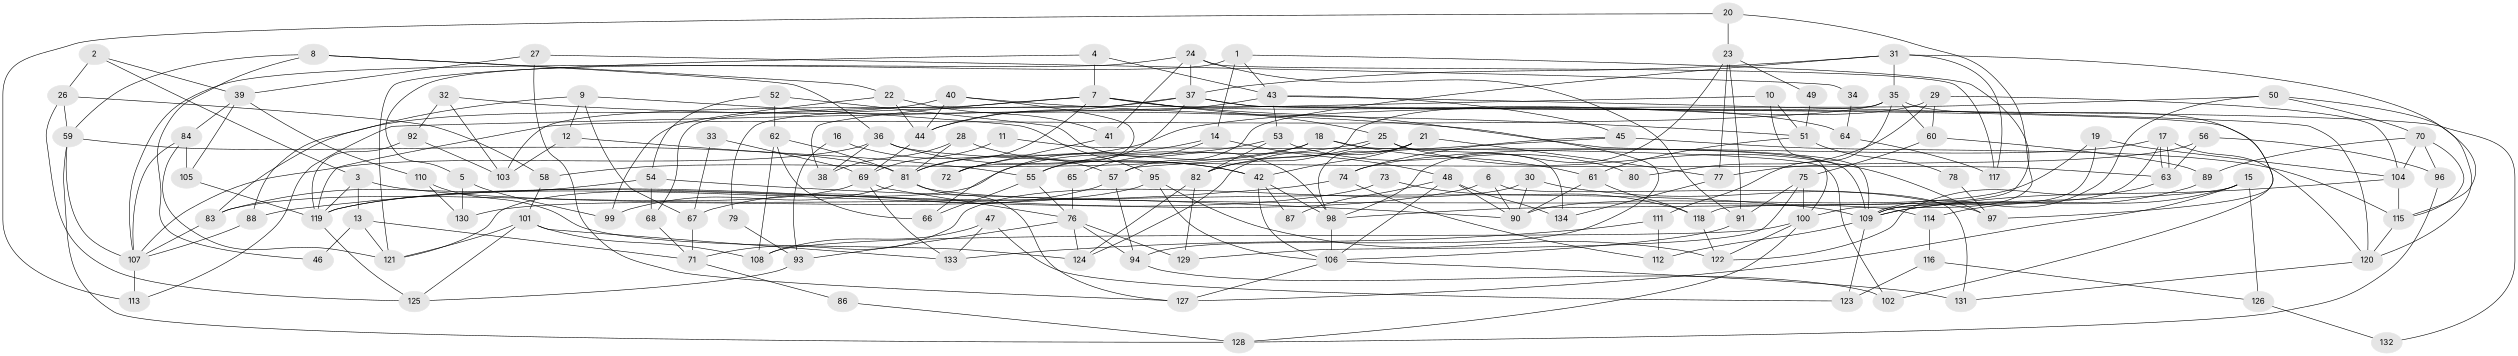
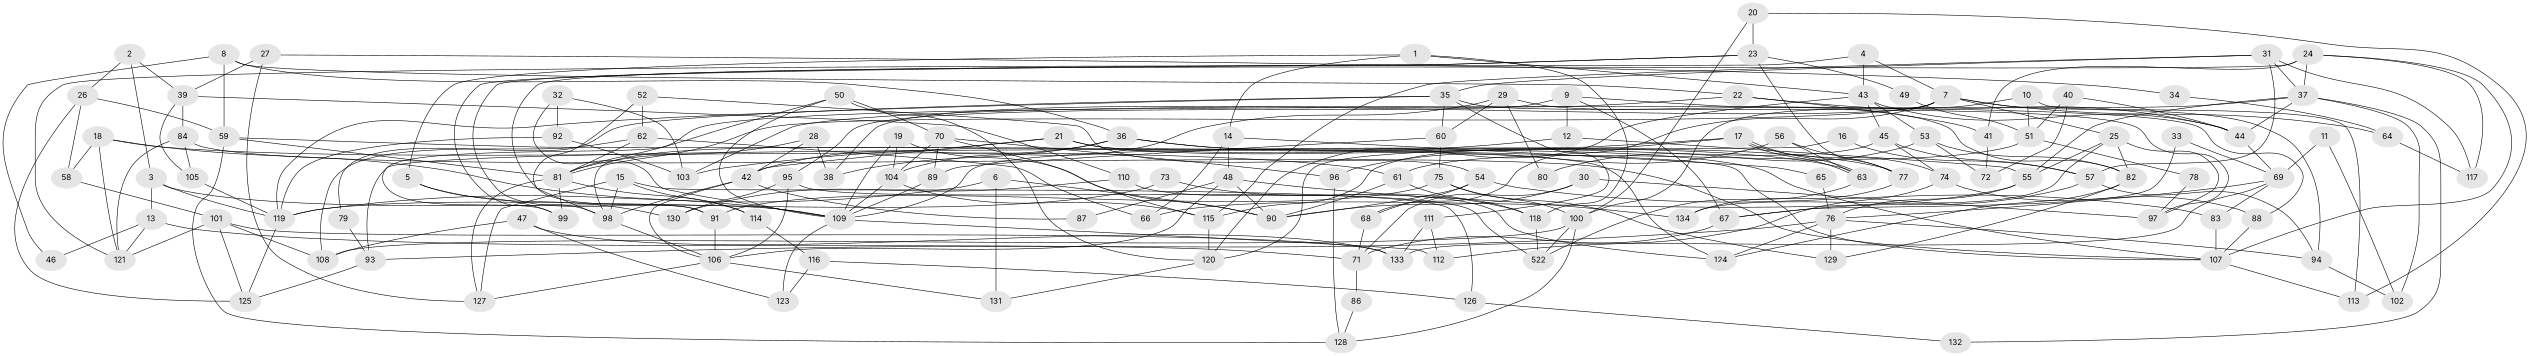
(566, 113) -> none
(1718, 260) -> (1538, 260)
